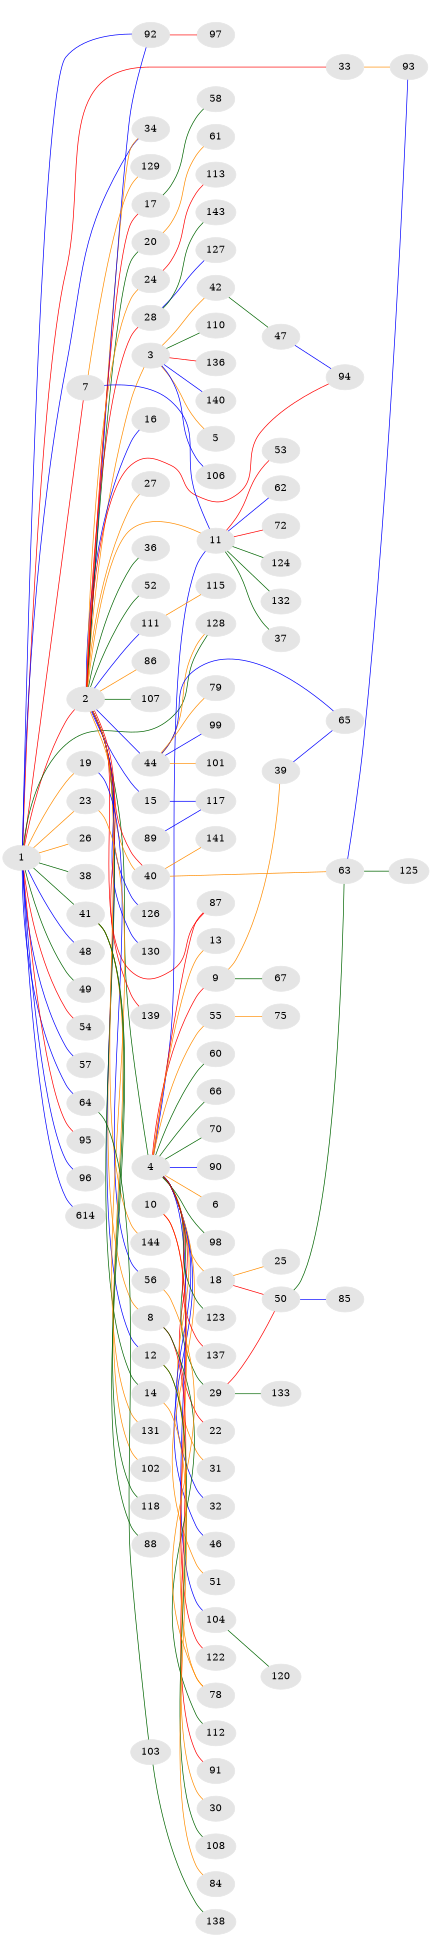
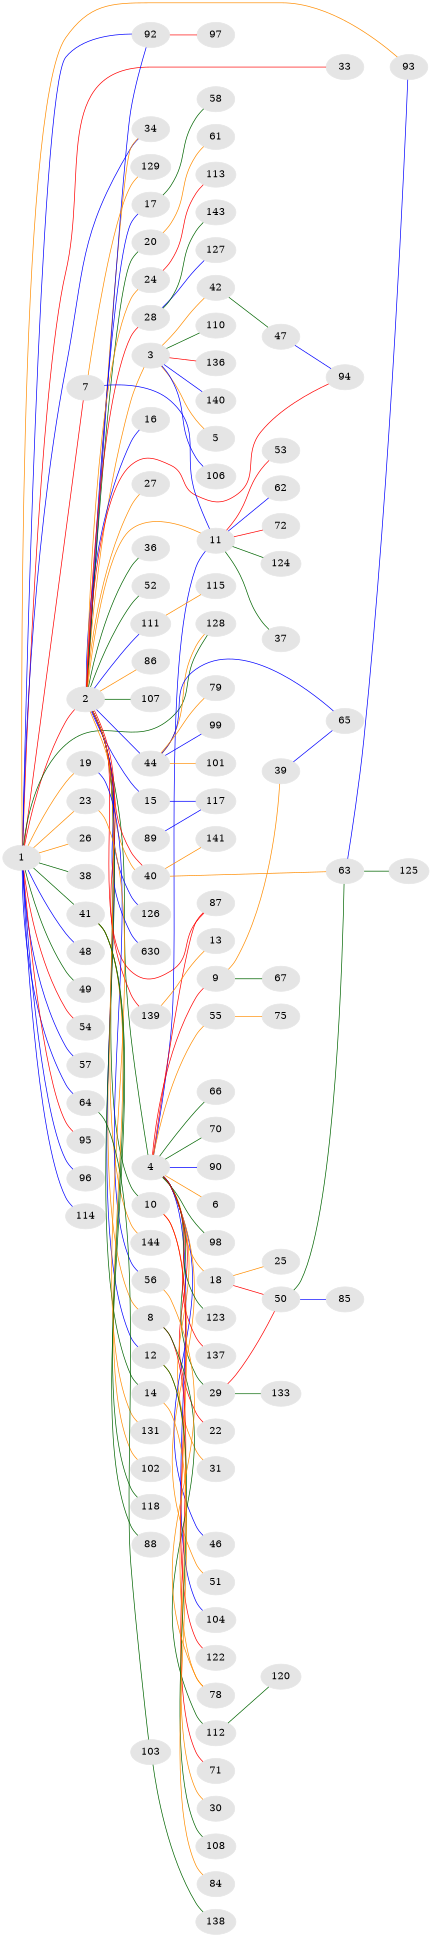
(377, 67) -> (33, 261)
(102, 448) -> (102, 448)
(281, 602) -> none
(151, 952) -> (151, 952)
none -> (112, 954)
(171, 1050) -> (188, 969)
(216, 1054) -> none
(86, 1216) -> (86, 1216)
(216, 1507) -> none
(248, 1648) -> (248, 1705)
(216, 1771) -> (216, 1771)
